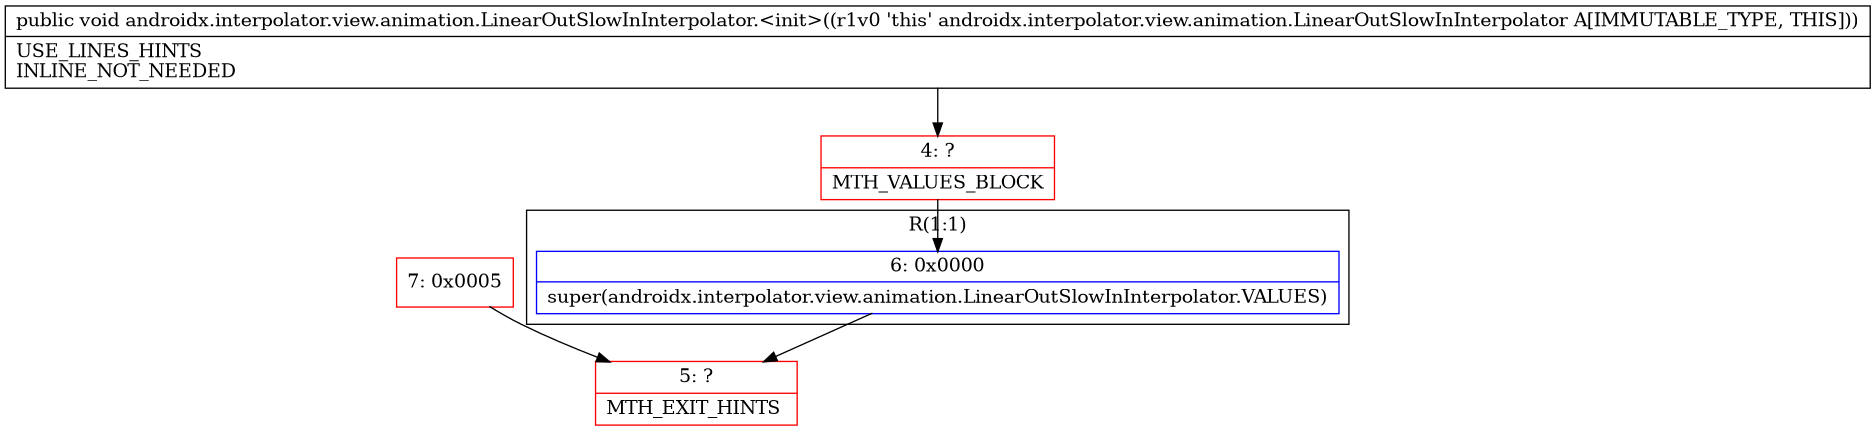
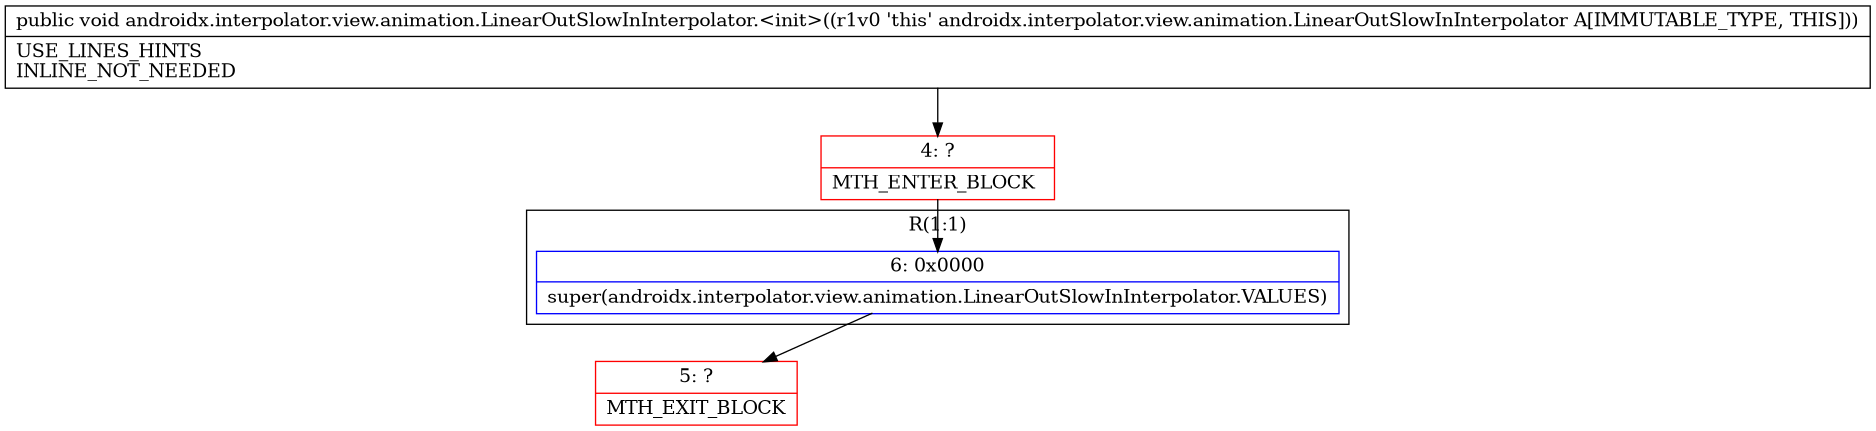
(938, 183) -> (934, 183)
(455, 283) -> none
(694, 409) -> (696, 409)
